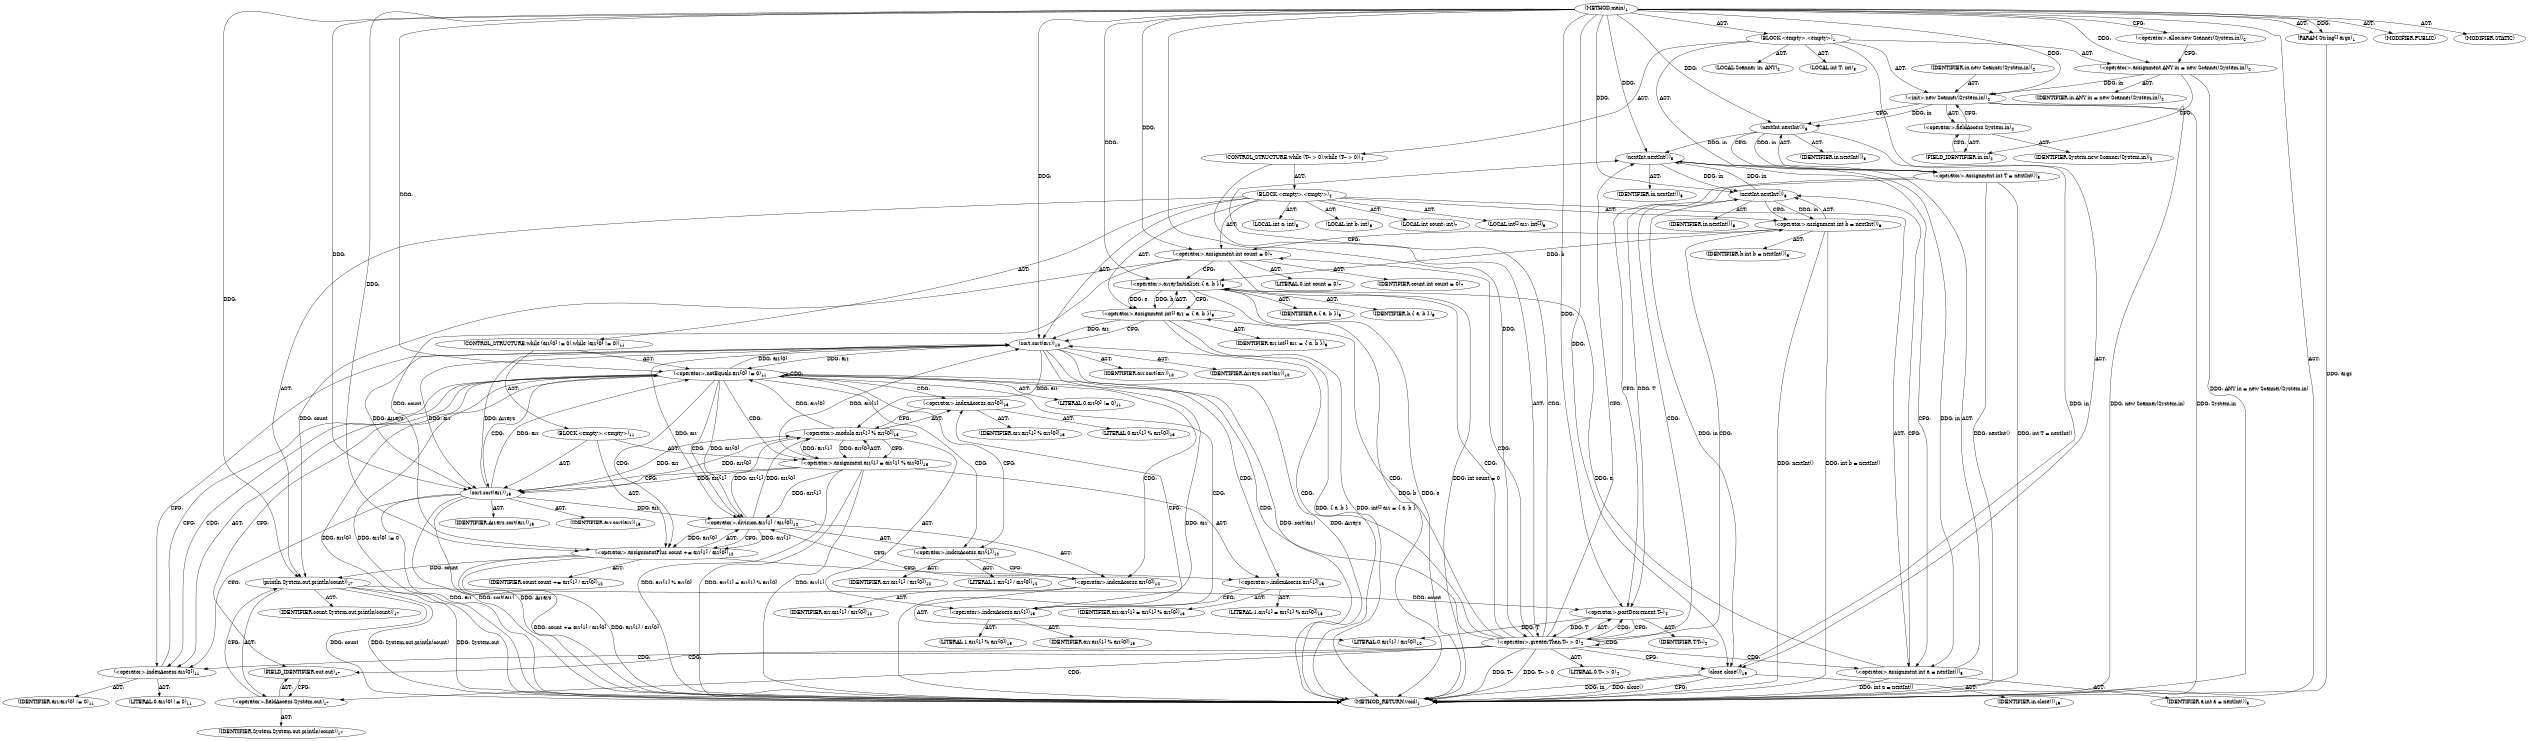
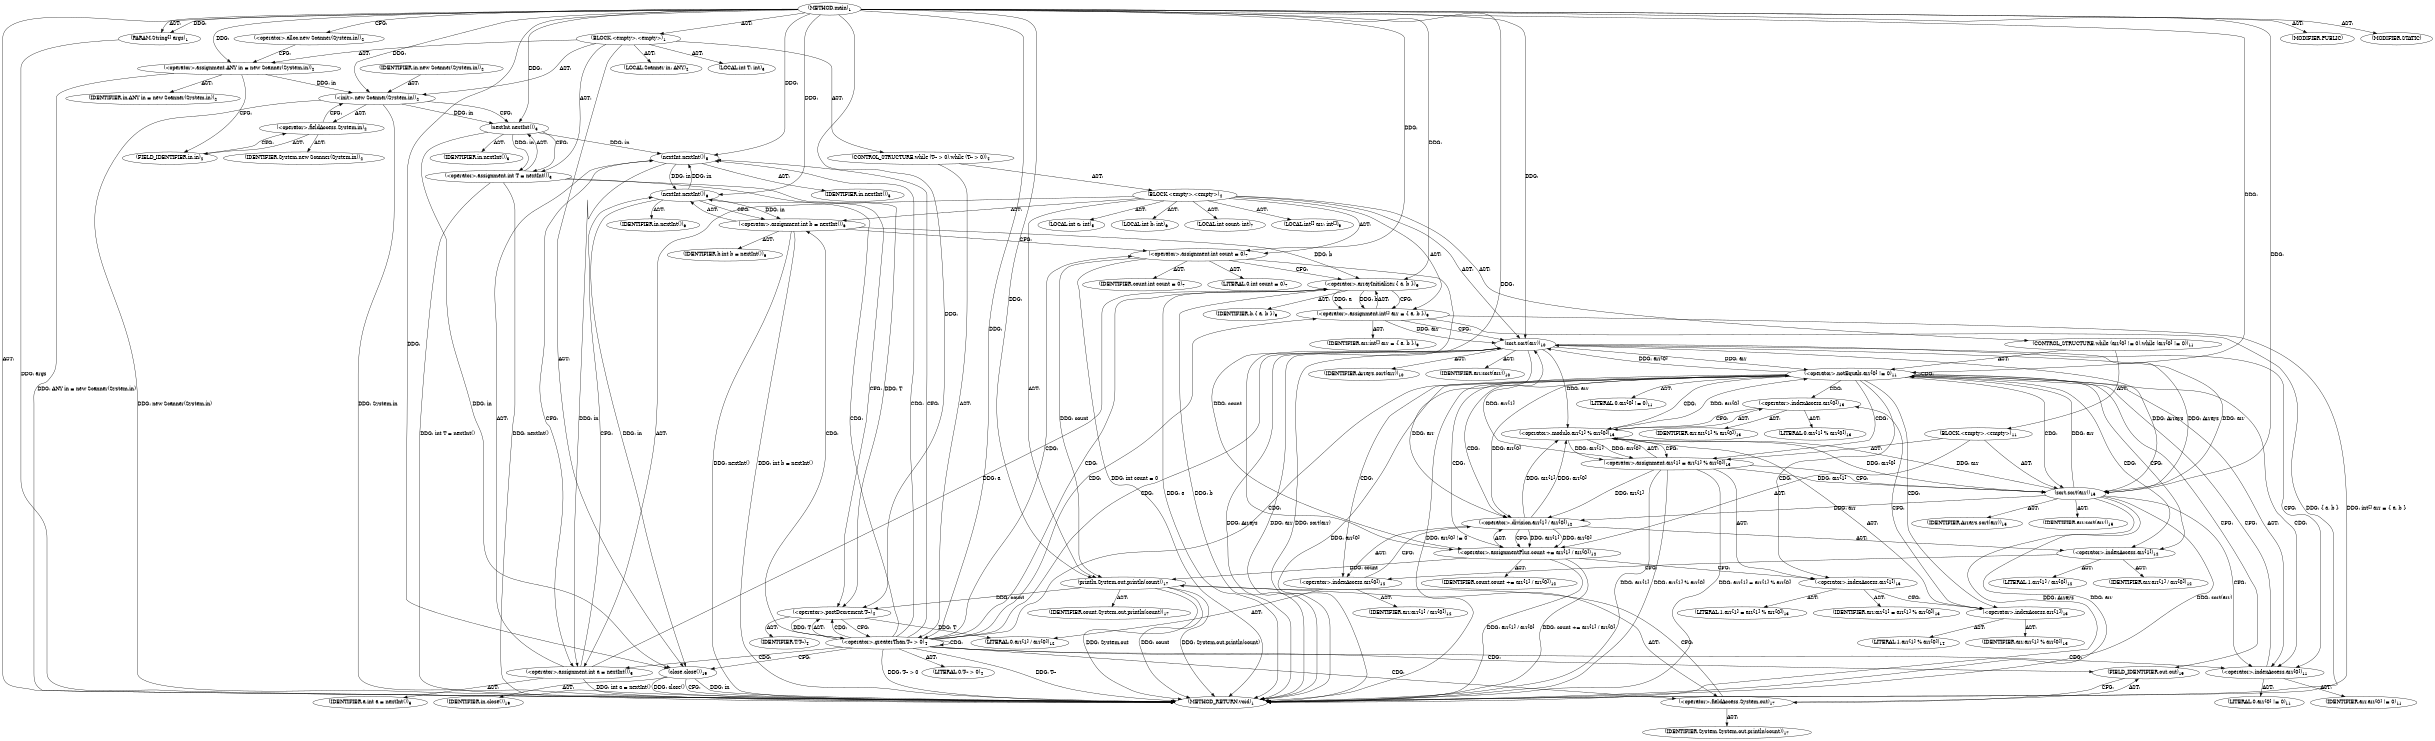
(1311, 315) -> none
none -> (1696, 389)
(1010, 642) -> (1942, 642)
(338, 672) -> (2181, 672)
